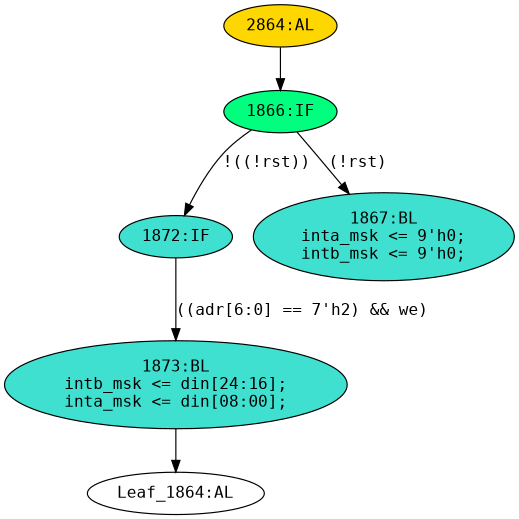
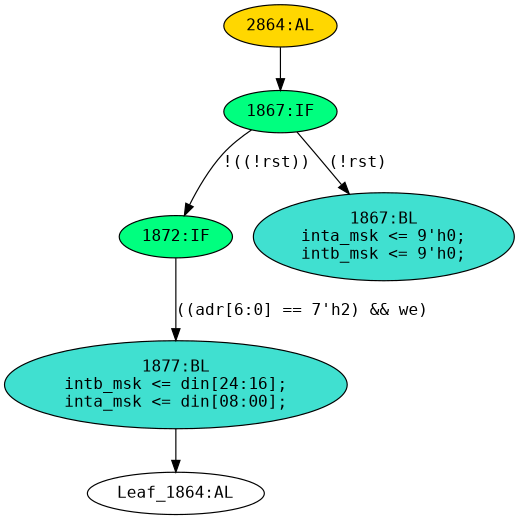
(280, 112) -> (280, 112)
(176, 237) -> (176, 237)
(176, 385) -> (176, 385)
